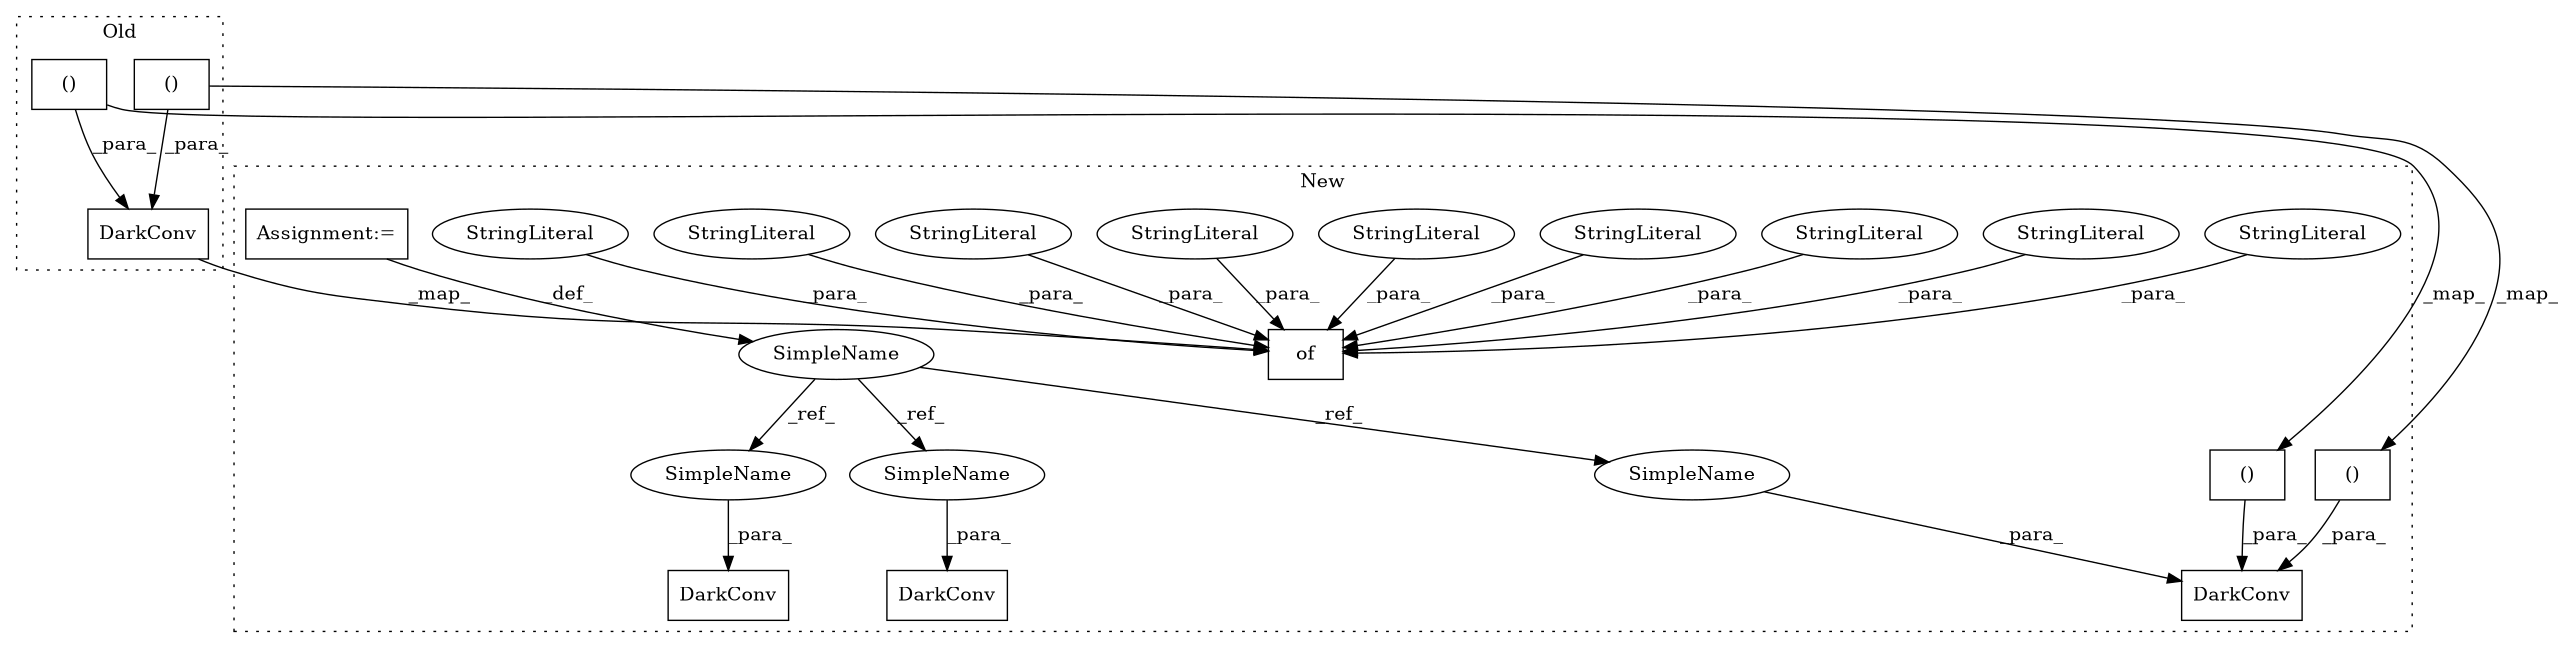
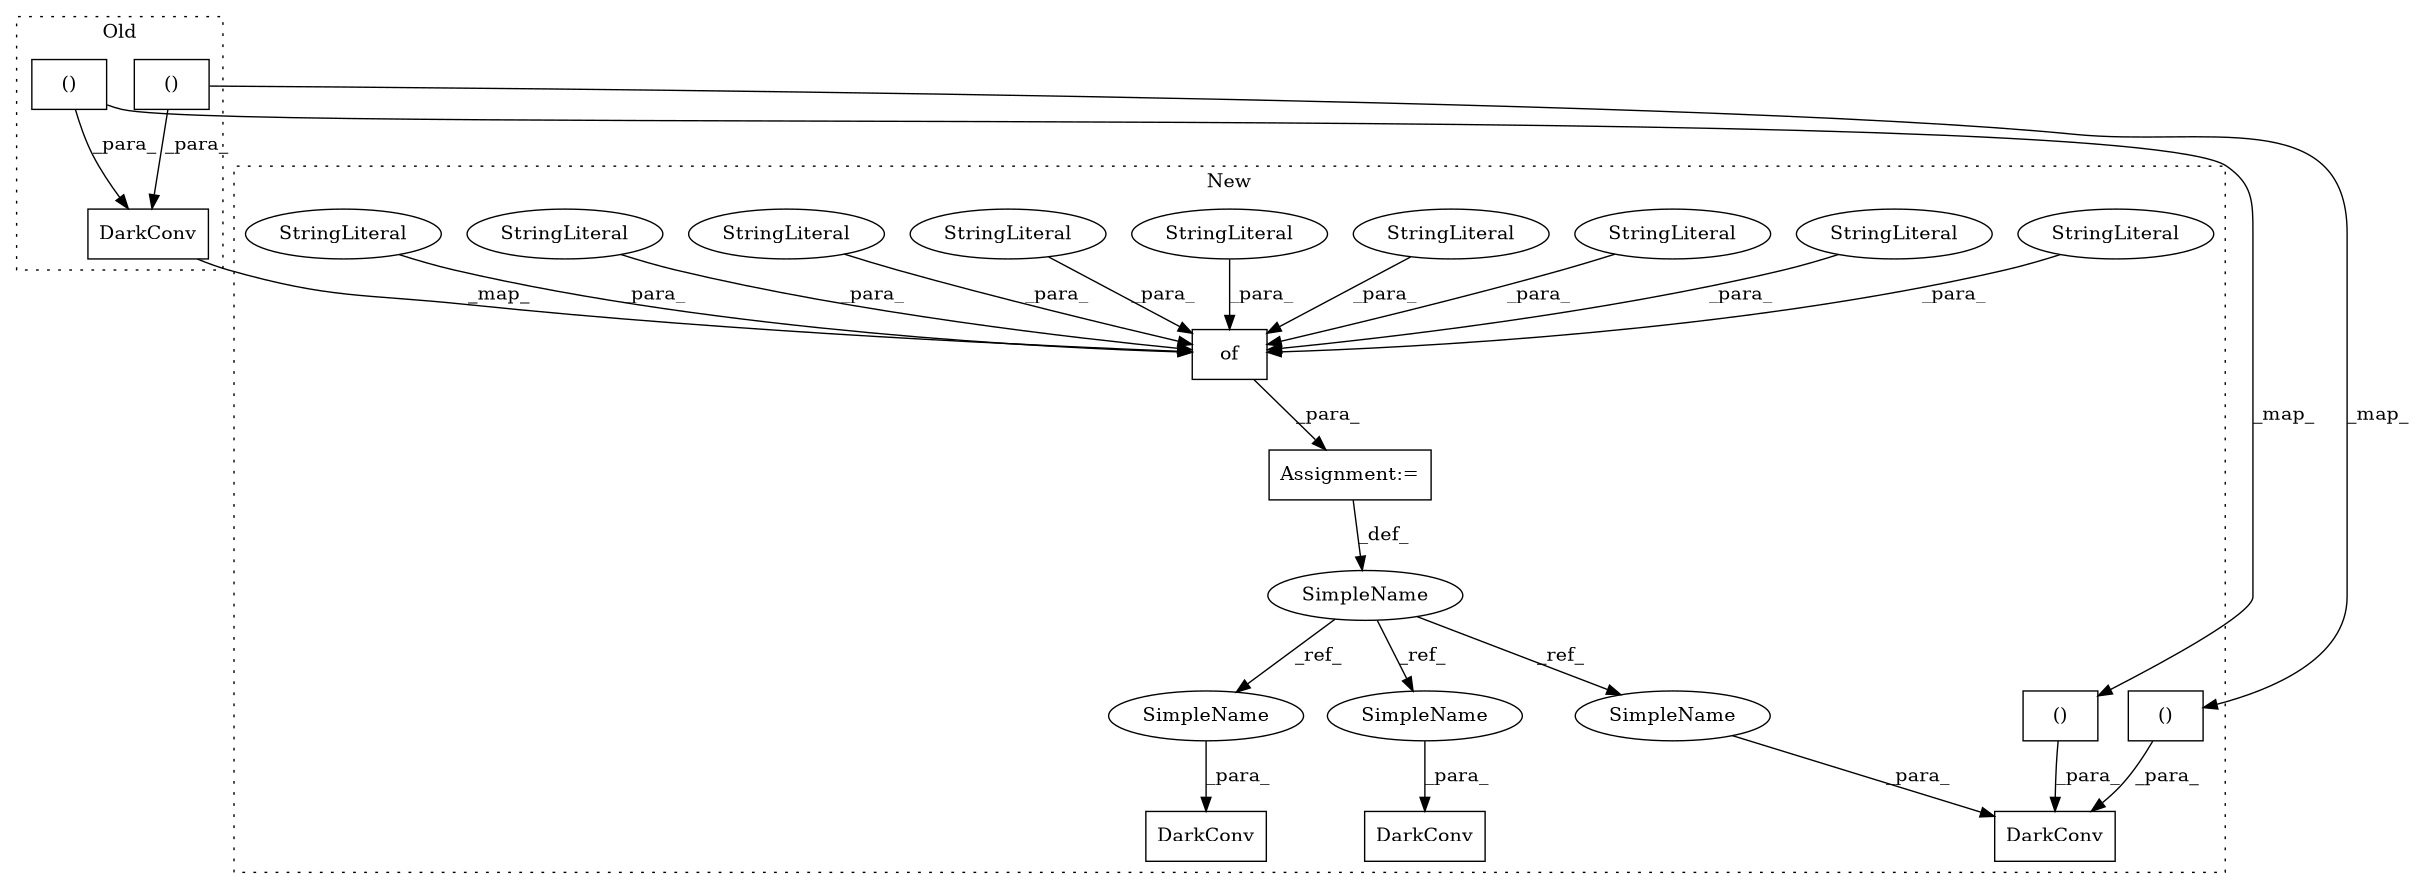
none -> (1285, 410)
